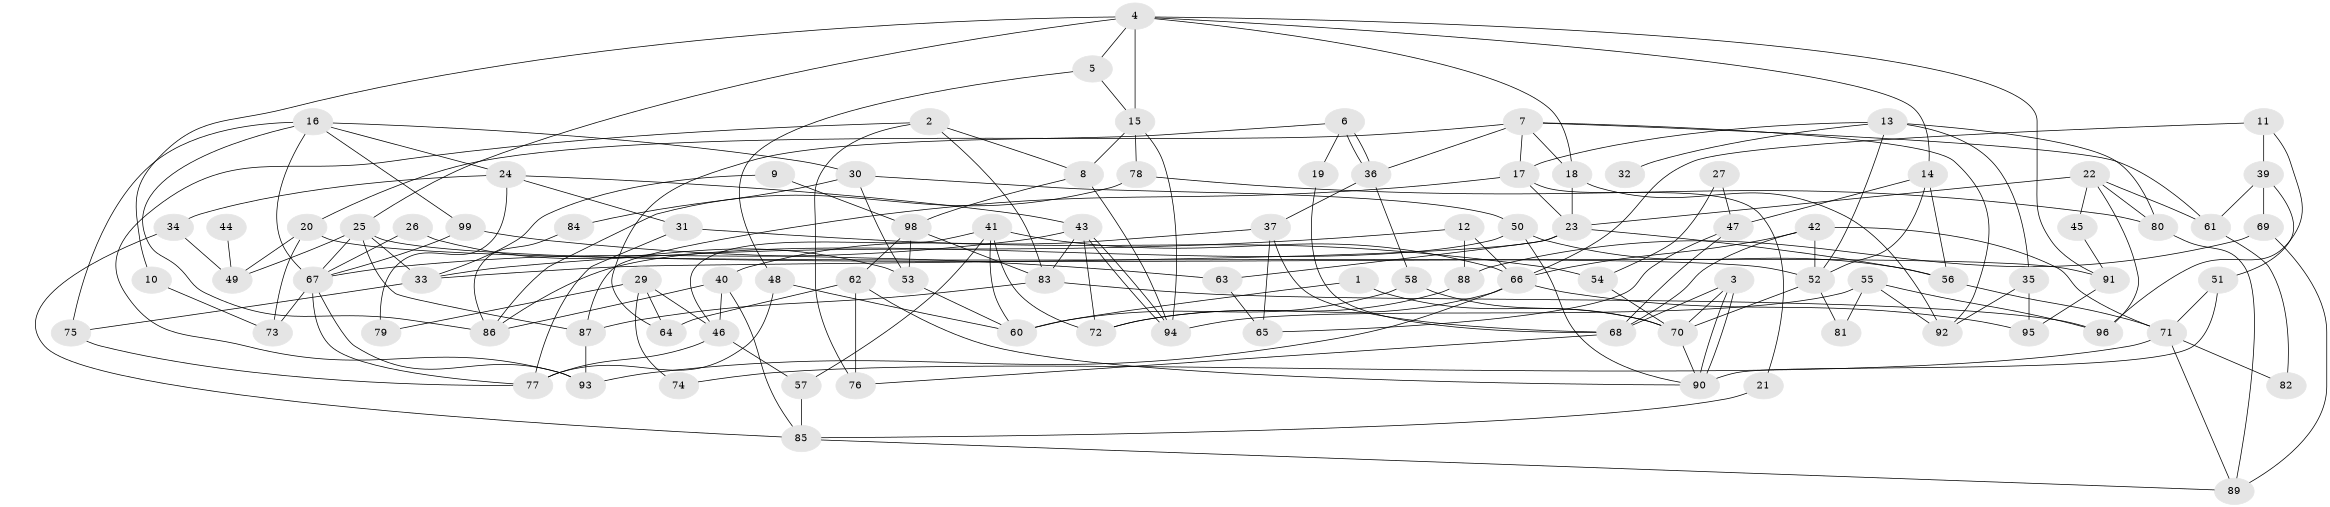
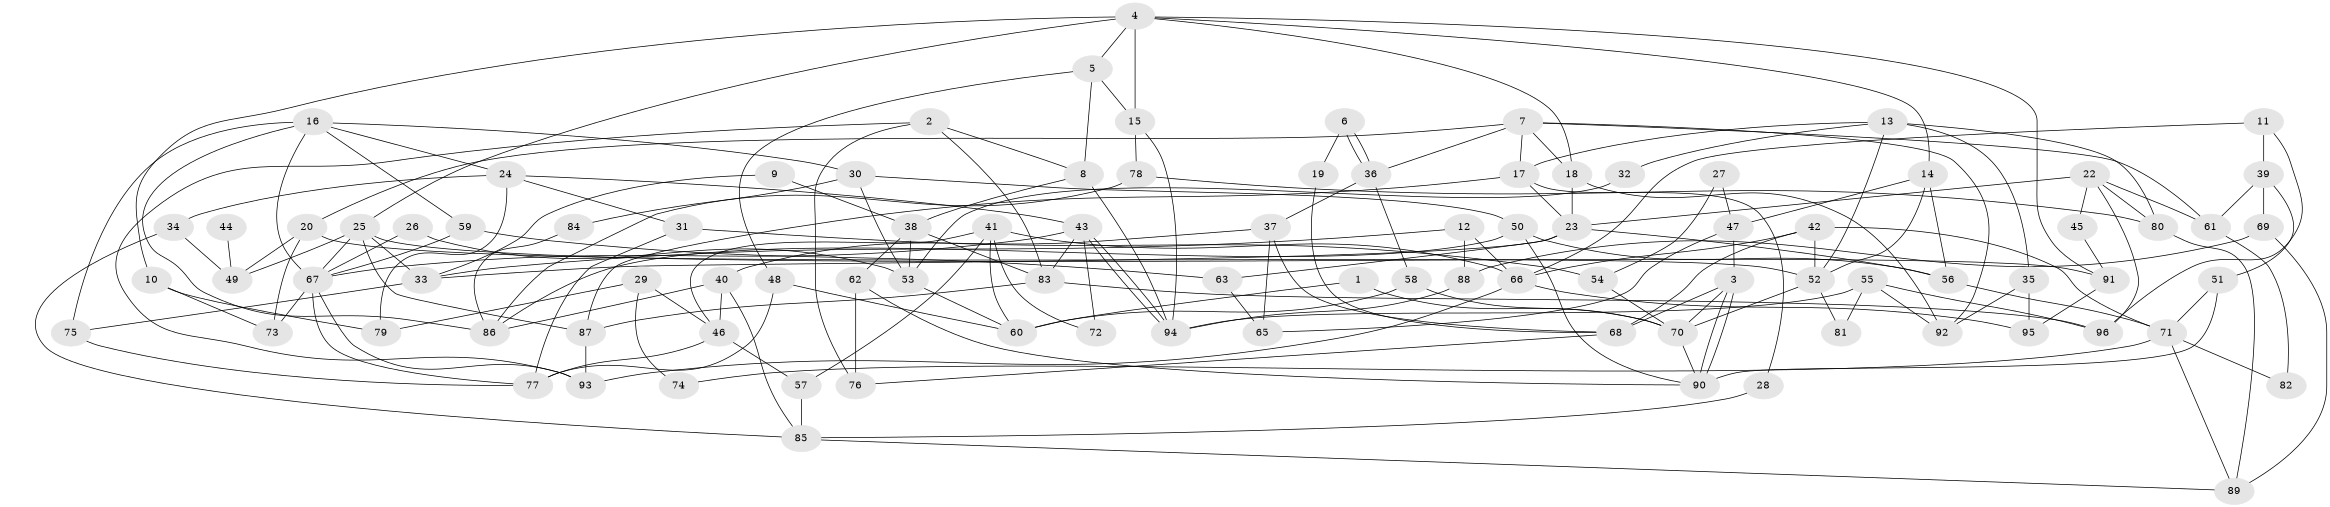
(1109, 148) -> (1088, 122)
none -> (1251, 190)
(466, 227) -> (466, 227)
(911, 227) -> (911, 227)
(1672, 277) -> (1734, 254)
none -> (264, 311)
(1282, 311) -> (1373, 307)
(1309, 312) -> none
(666, 333) -> none
(1764, 386) -> (1764, 386)
